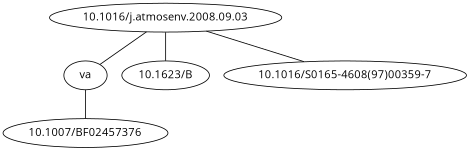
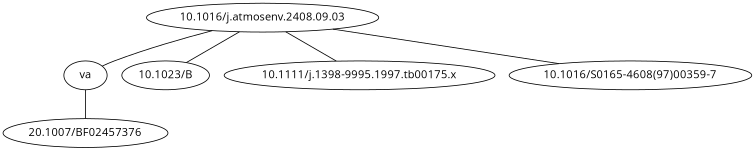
(166, 18) -> (263, 18)
(166, 75) -> (166, 75)
none -> (360, 75)
(86, 133) -> (86, 133)
